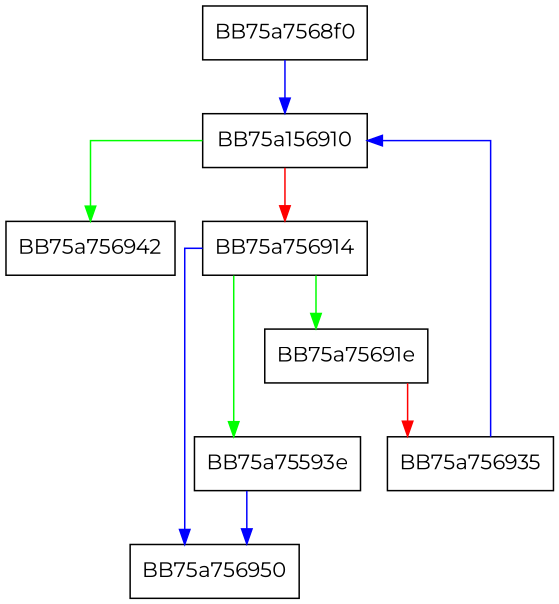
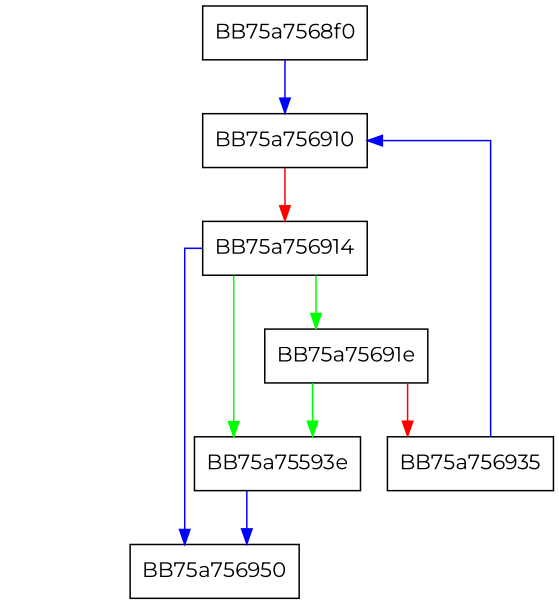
(285, 141) -> (285, 141)
(90, 248) -> none
none -> (313, 402)
